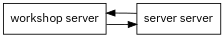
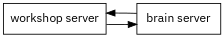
(179, 19) -> (179, 19)
